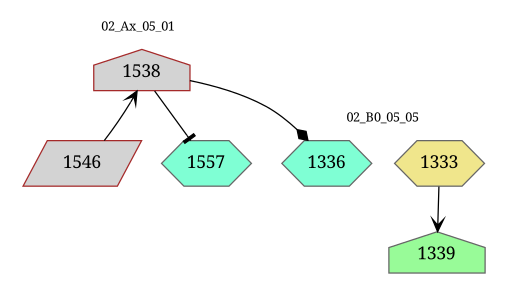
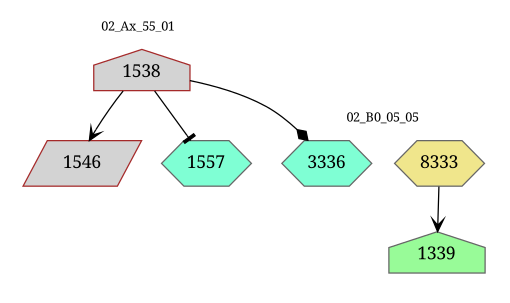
(138, 27) -> (138, 27)
(118, 122) -> (109, 110)
(327, 163) -> (327, 163)
(440, 163) -> (440, 163)
